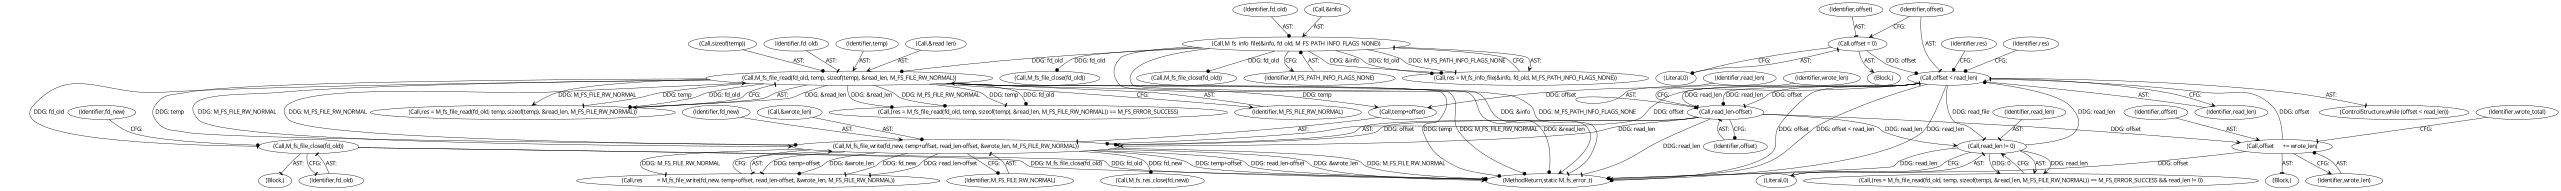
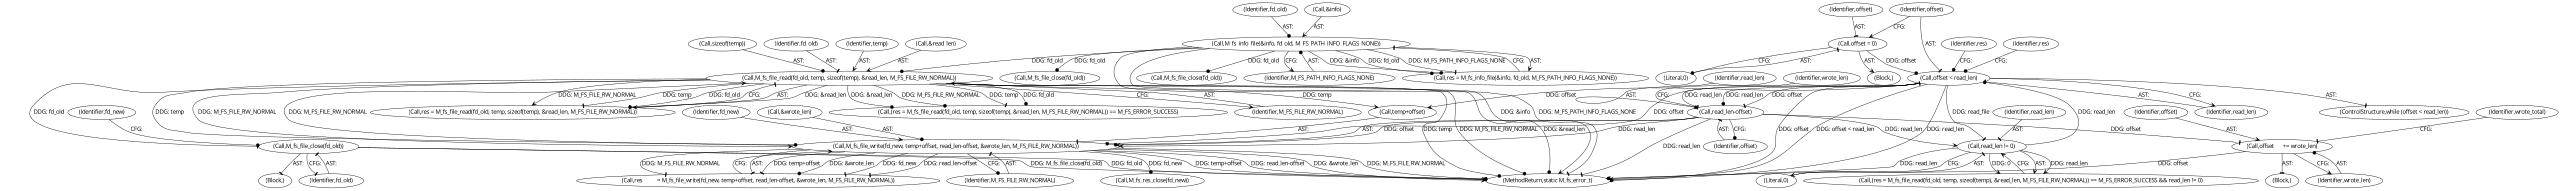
(2152, 87) -> none
(2000, 125) -> (2000, 125)
